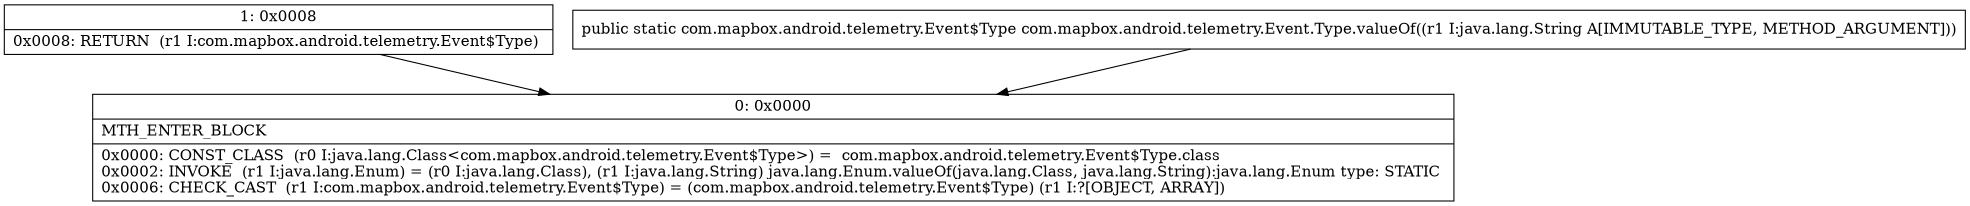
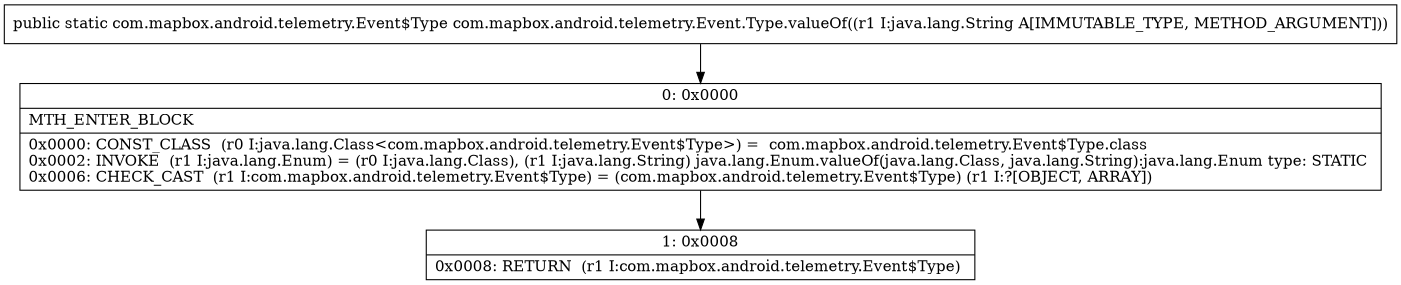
(459, 73) -> (701, 205)
